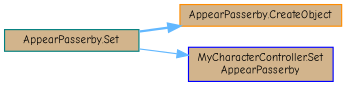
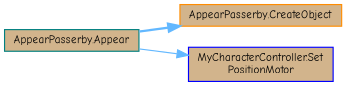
(72, 40) -> (72, 40)
(261, 64) -> (261, 64)
